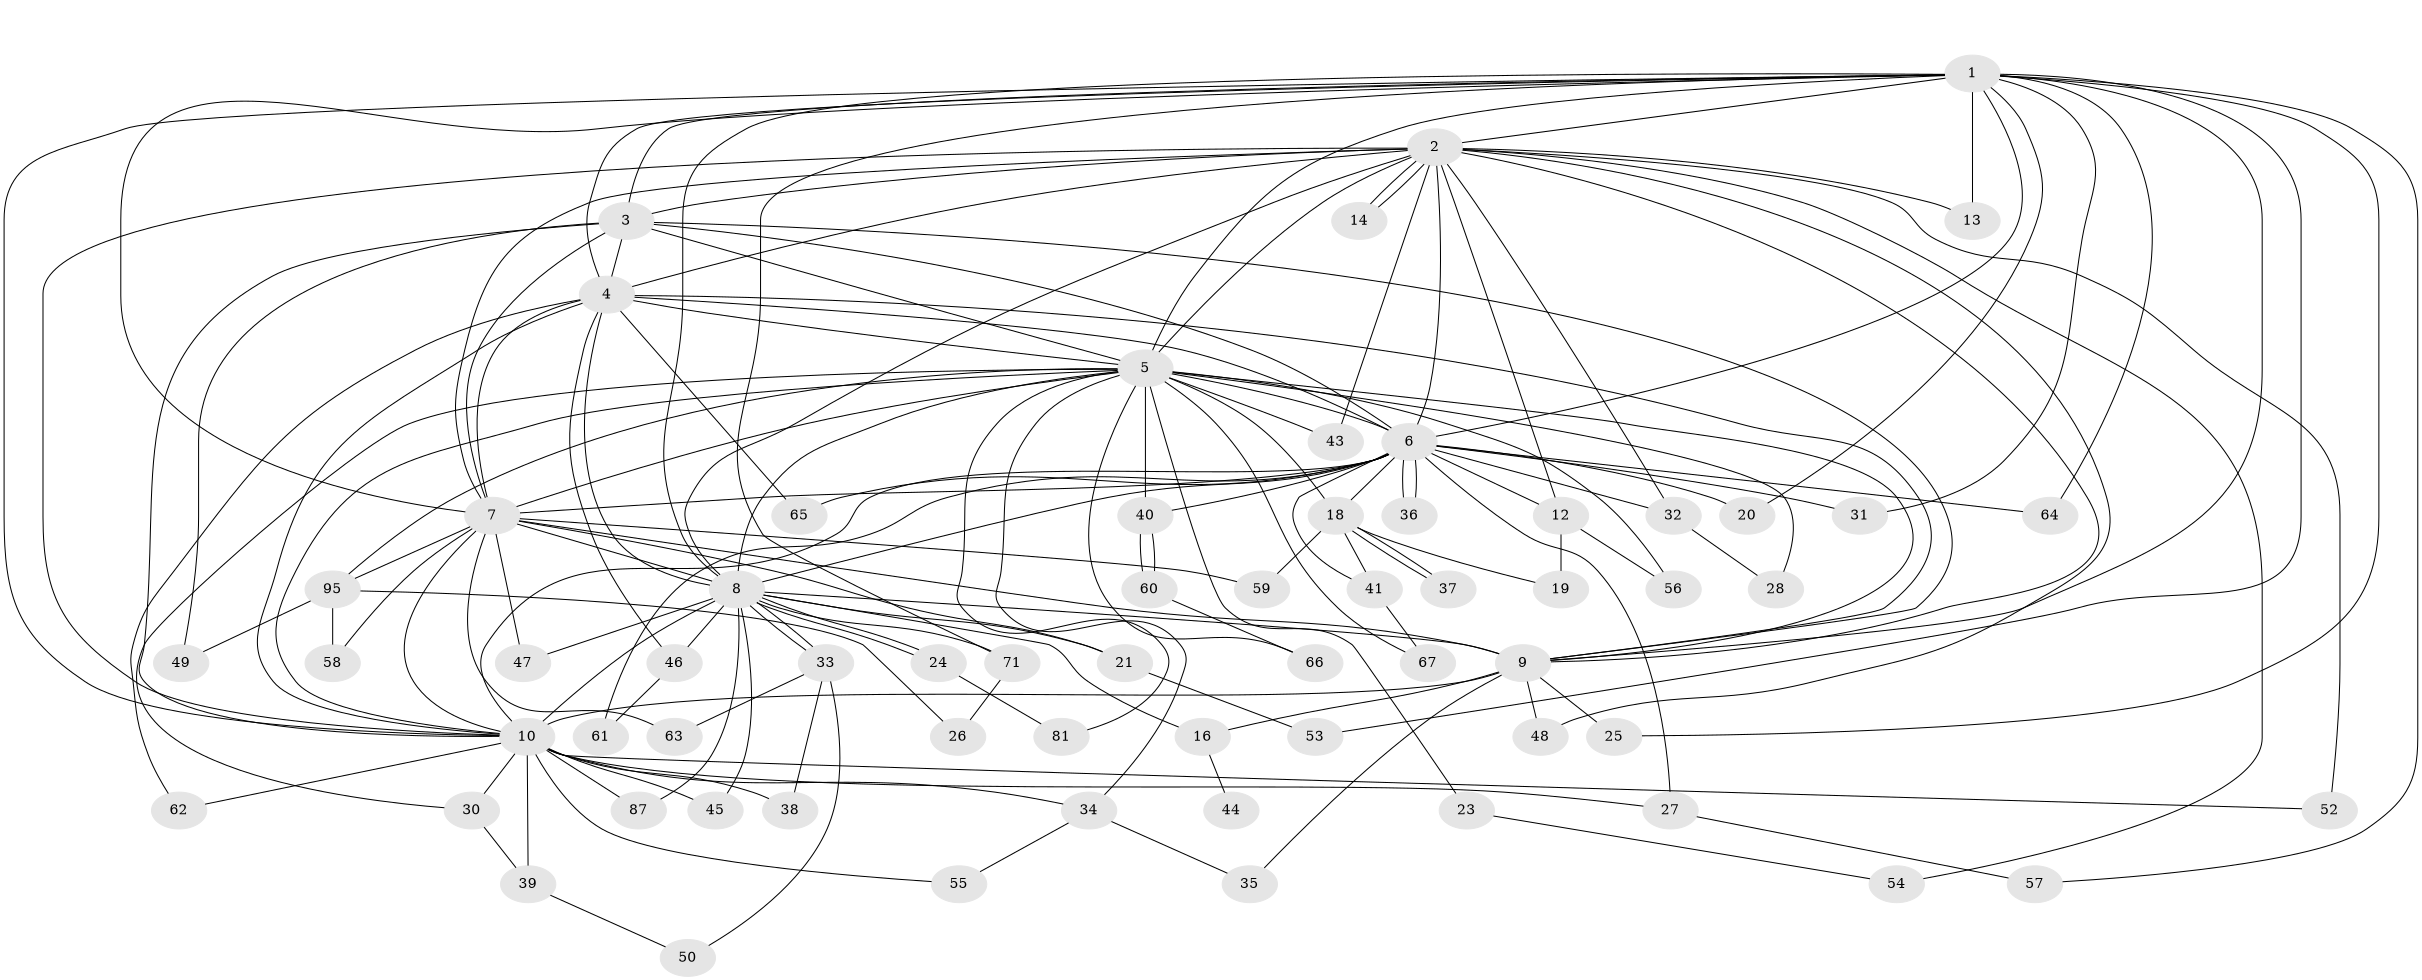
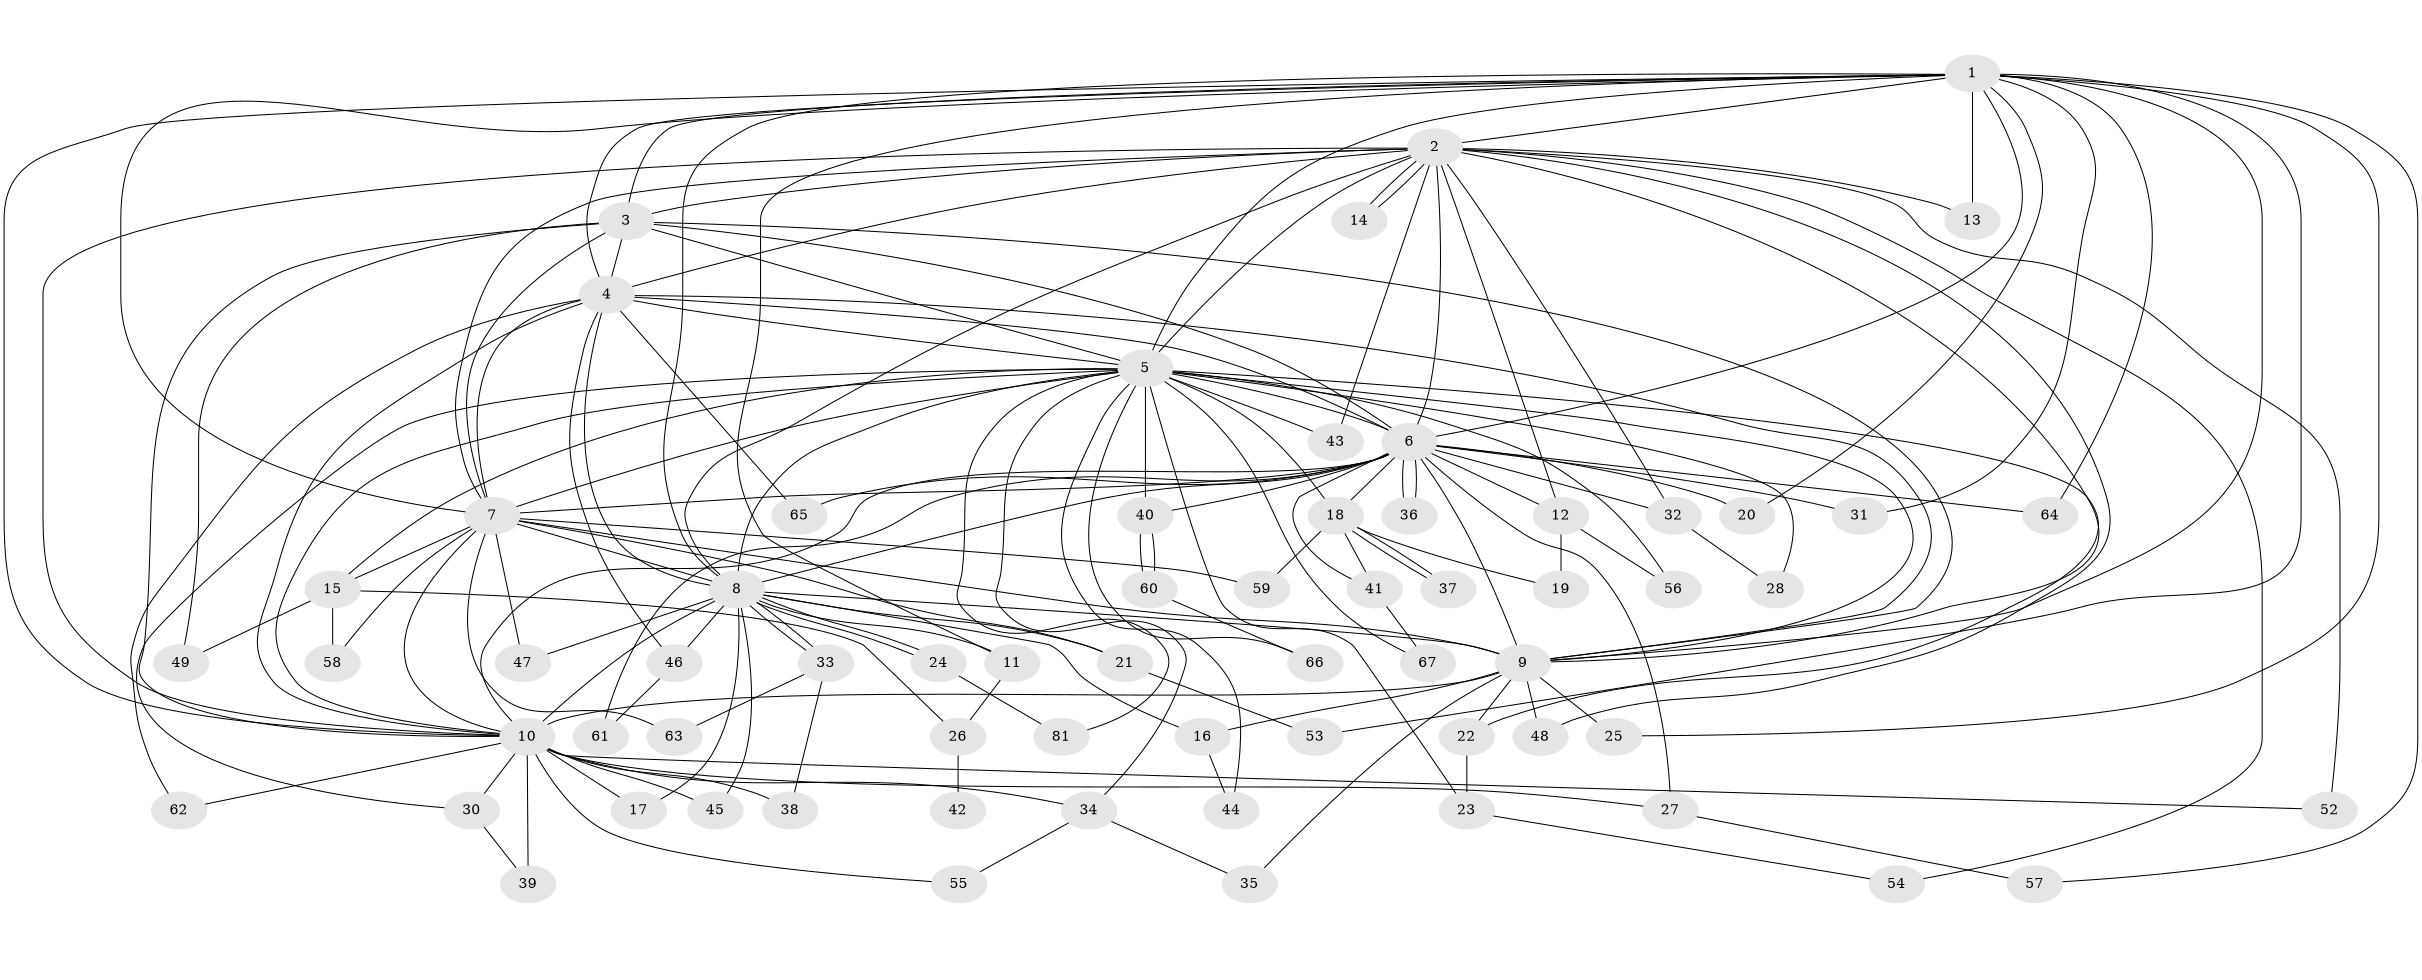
none -> (1475, 549)
none -> (1077, 588)
(333, 589) -> (333, 589)
(1012, 663) -> (1012, 663)
none -> (1467, 737)
(639, 811) -> (639, 811)
none -> (958, 811)
(688, 958) -> none
